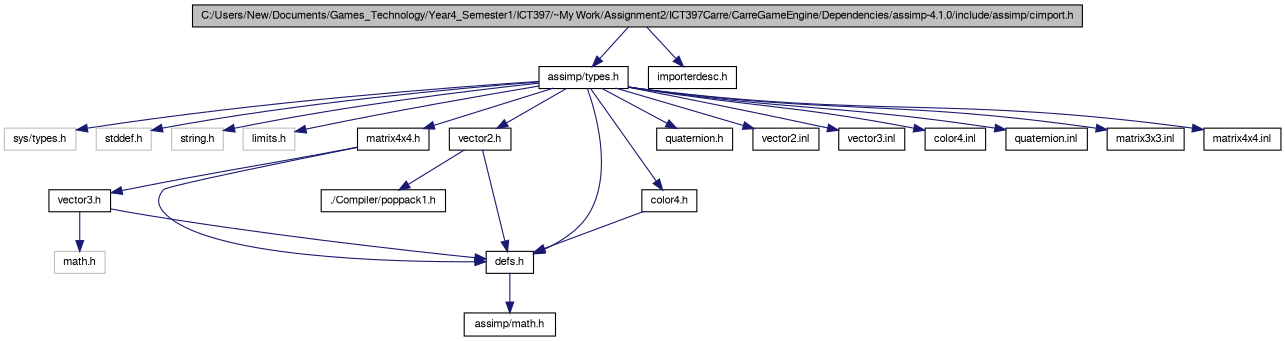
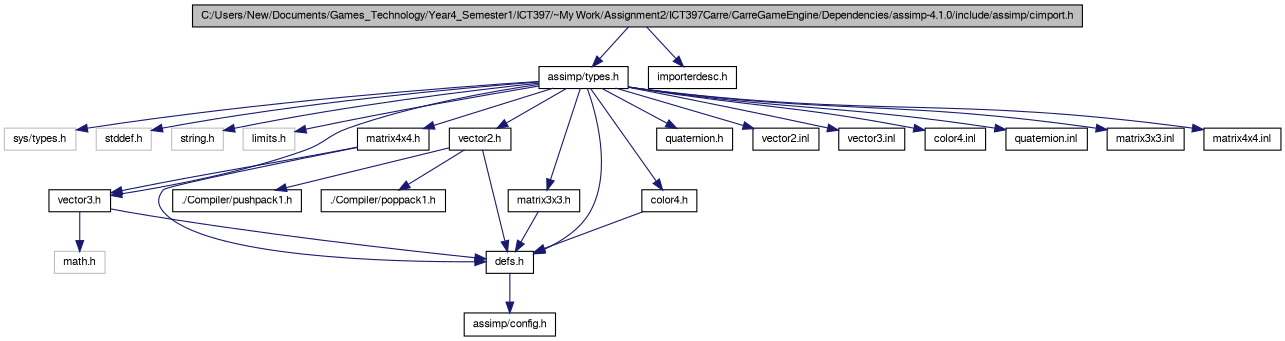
none -> (330, 137)
none -> (237, 201)
none -> (544, 201)
(510, 324) -> (510, 324)
